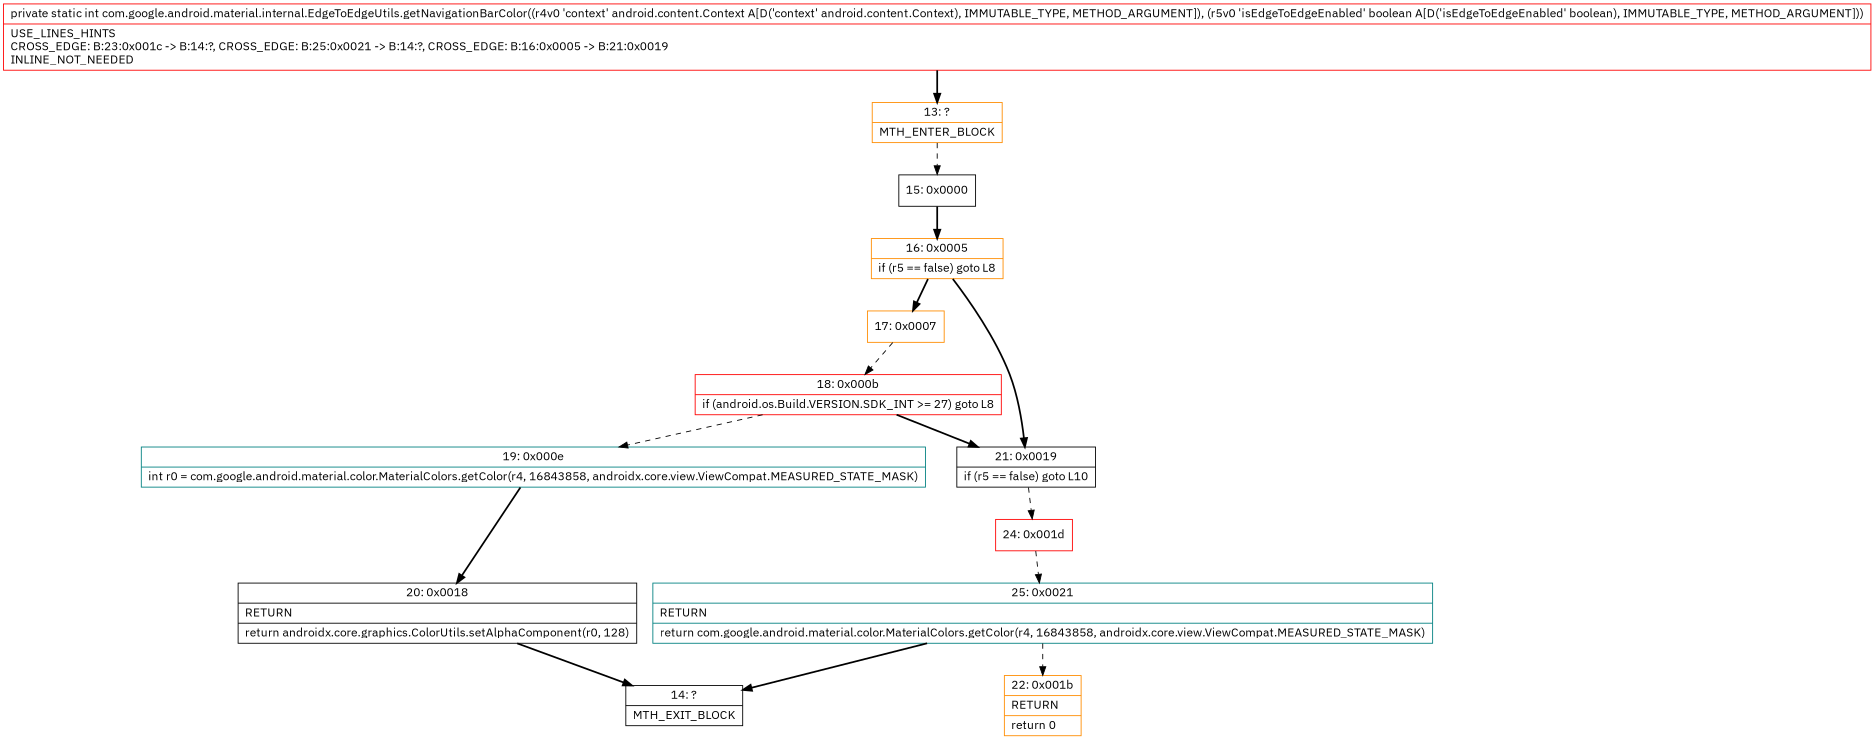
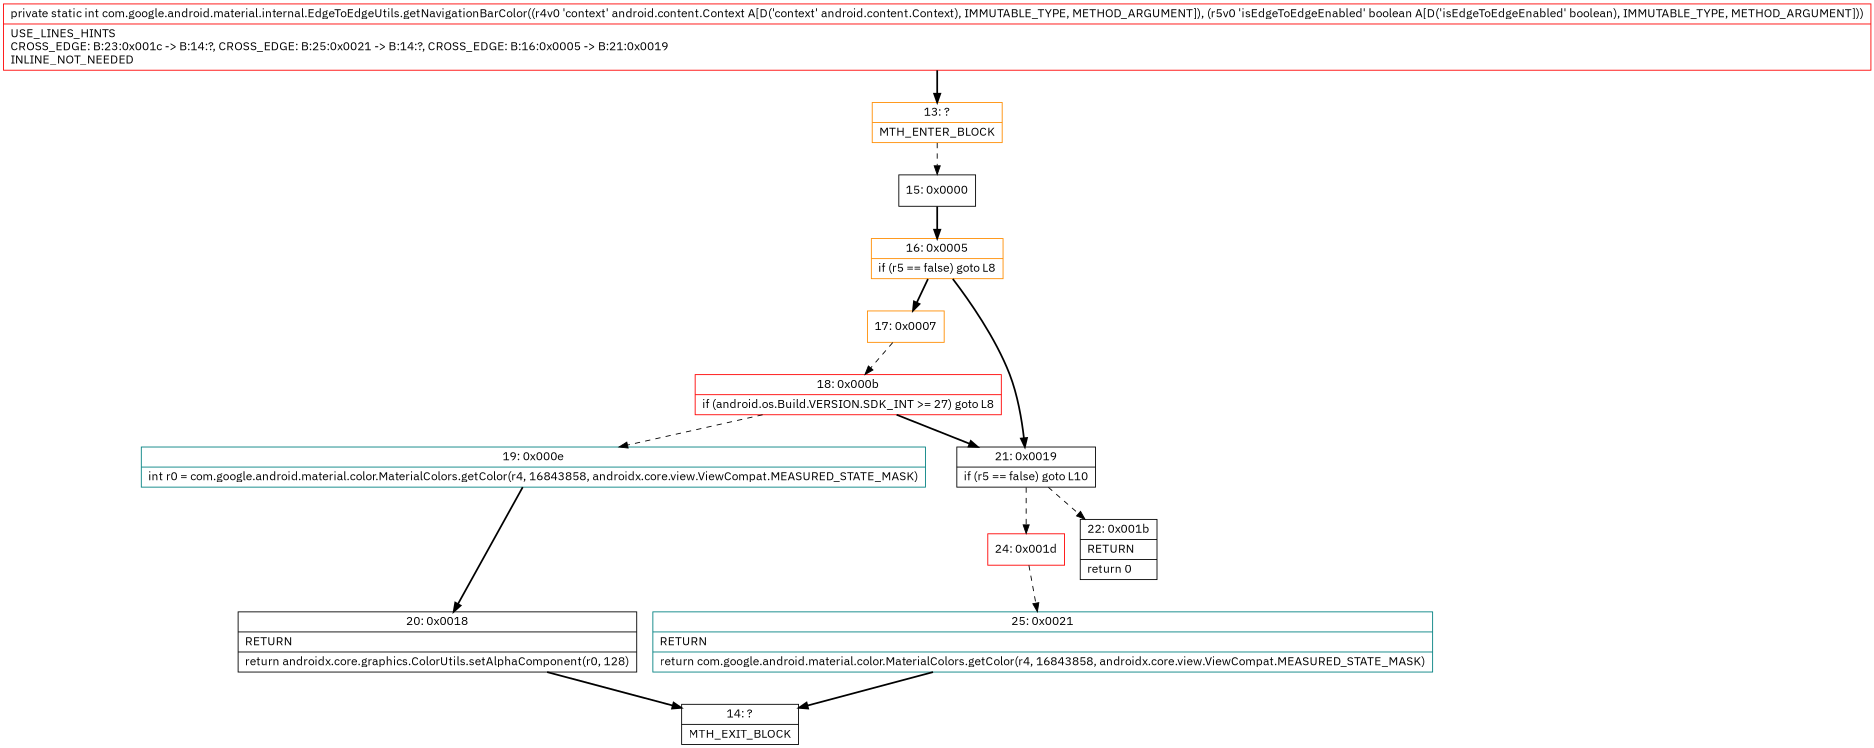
(1043, 655) -> (1063, 500)
(1043, 706) -> (1119, 550)
